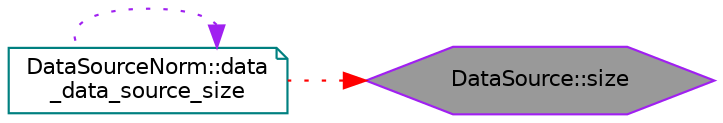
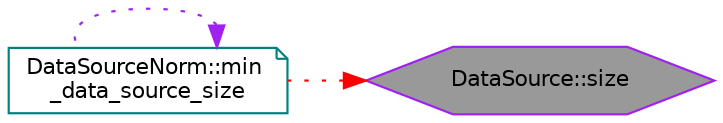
(148, 81) -> (148, 81)
